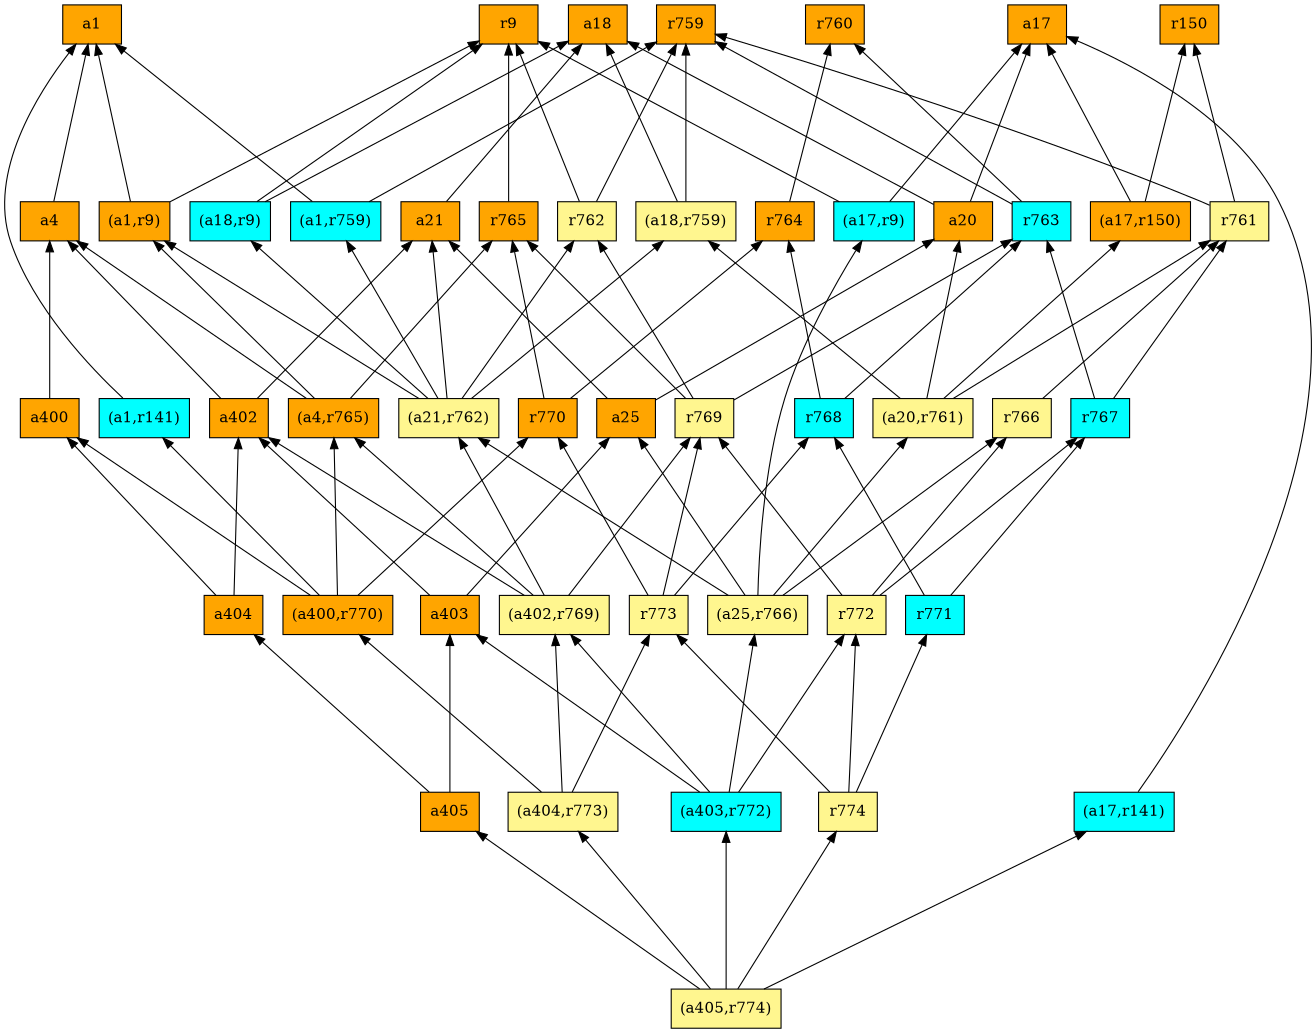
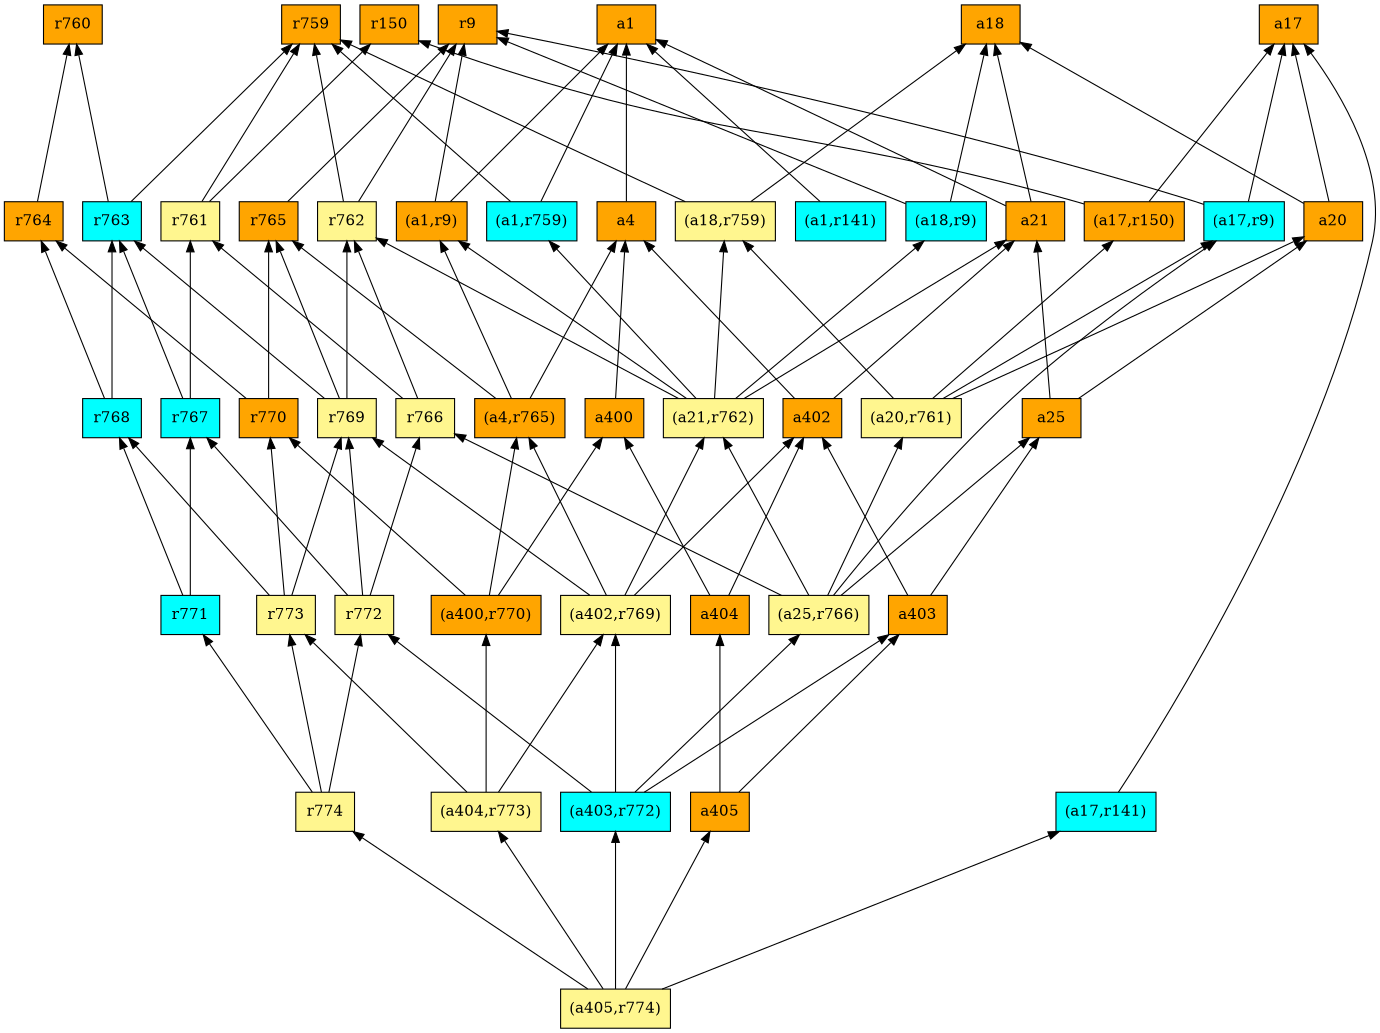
none -> (836, 125)
(1083, 319) -> (1073, 323)
none -> (388, 325)
(245, 521) -> none
